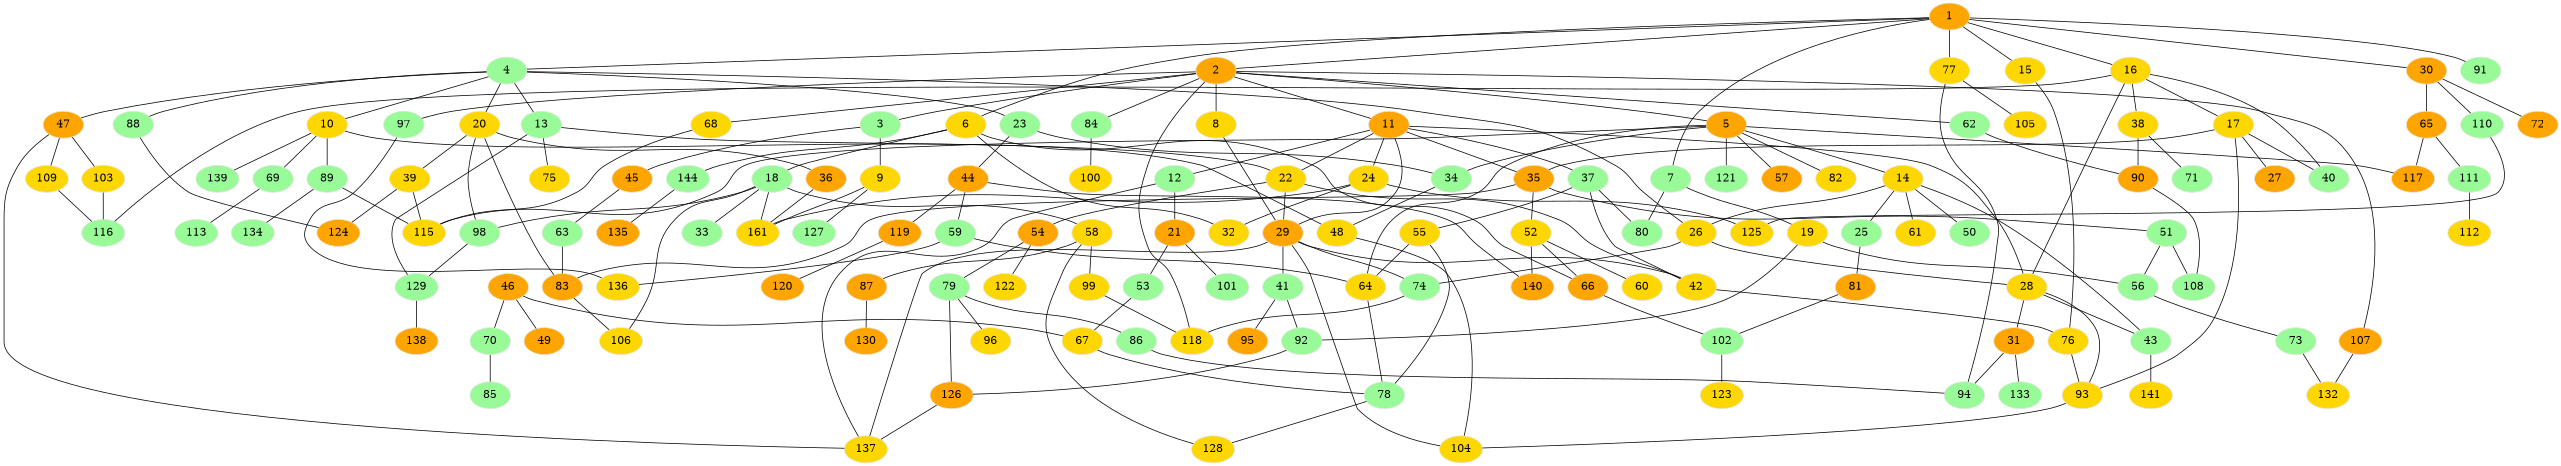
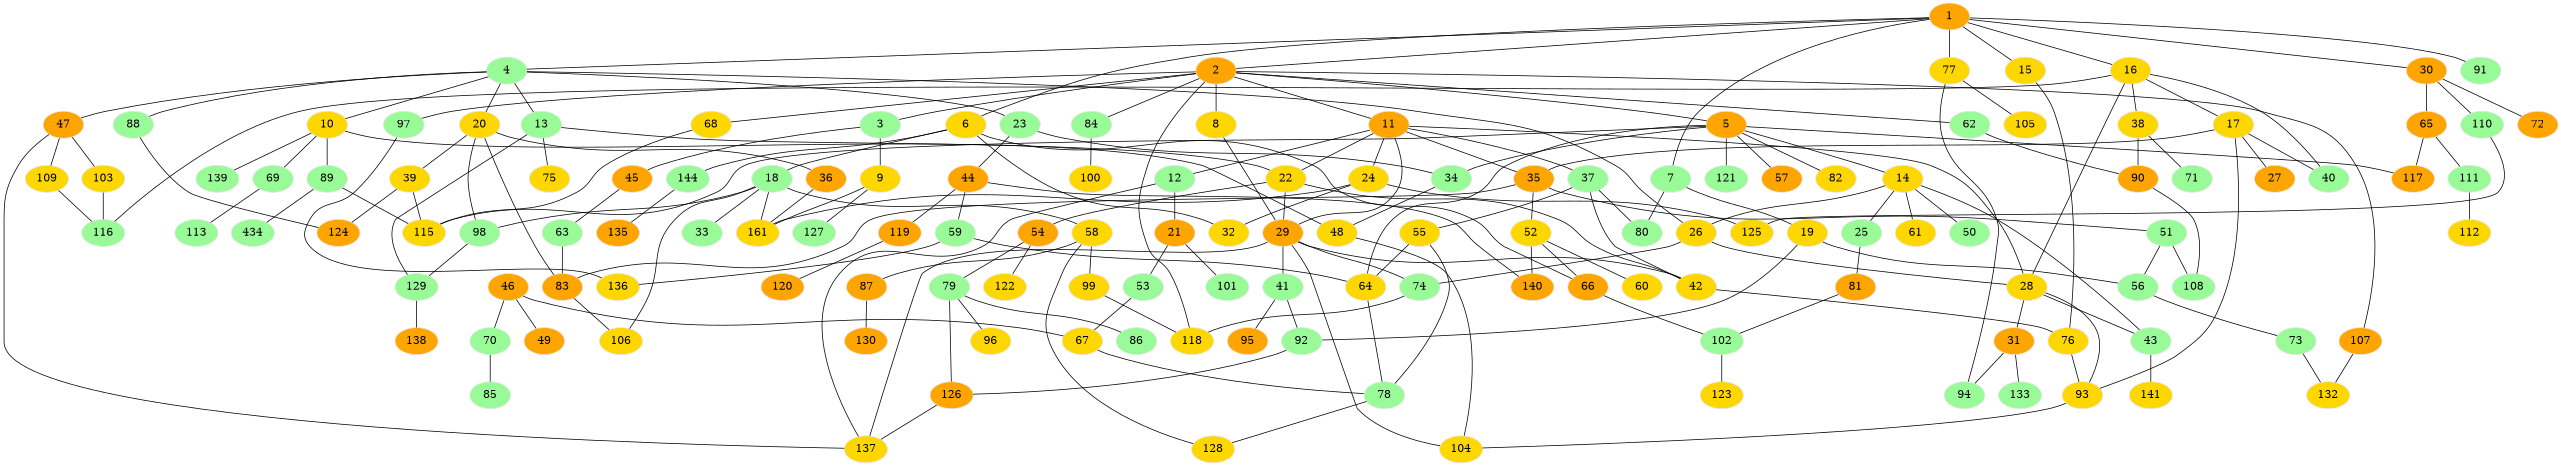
(253, 233) -> (253, 233)
(1547, 378) -> none
